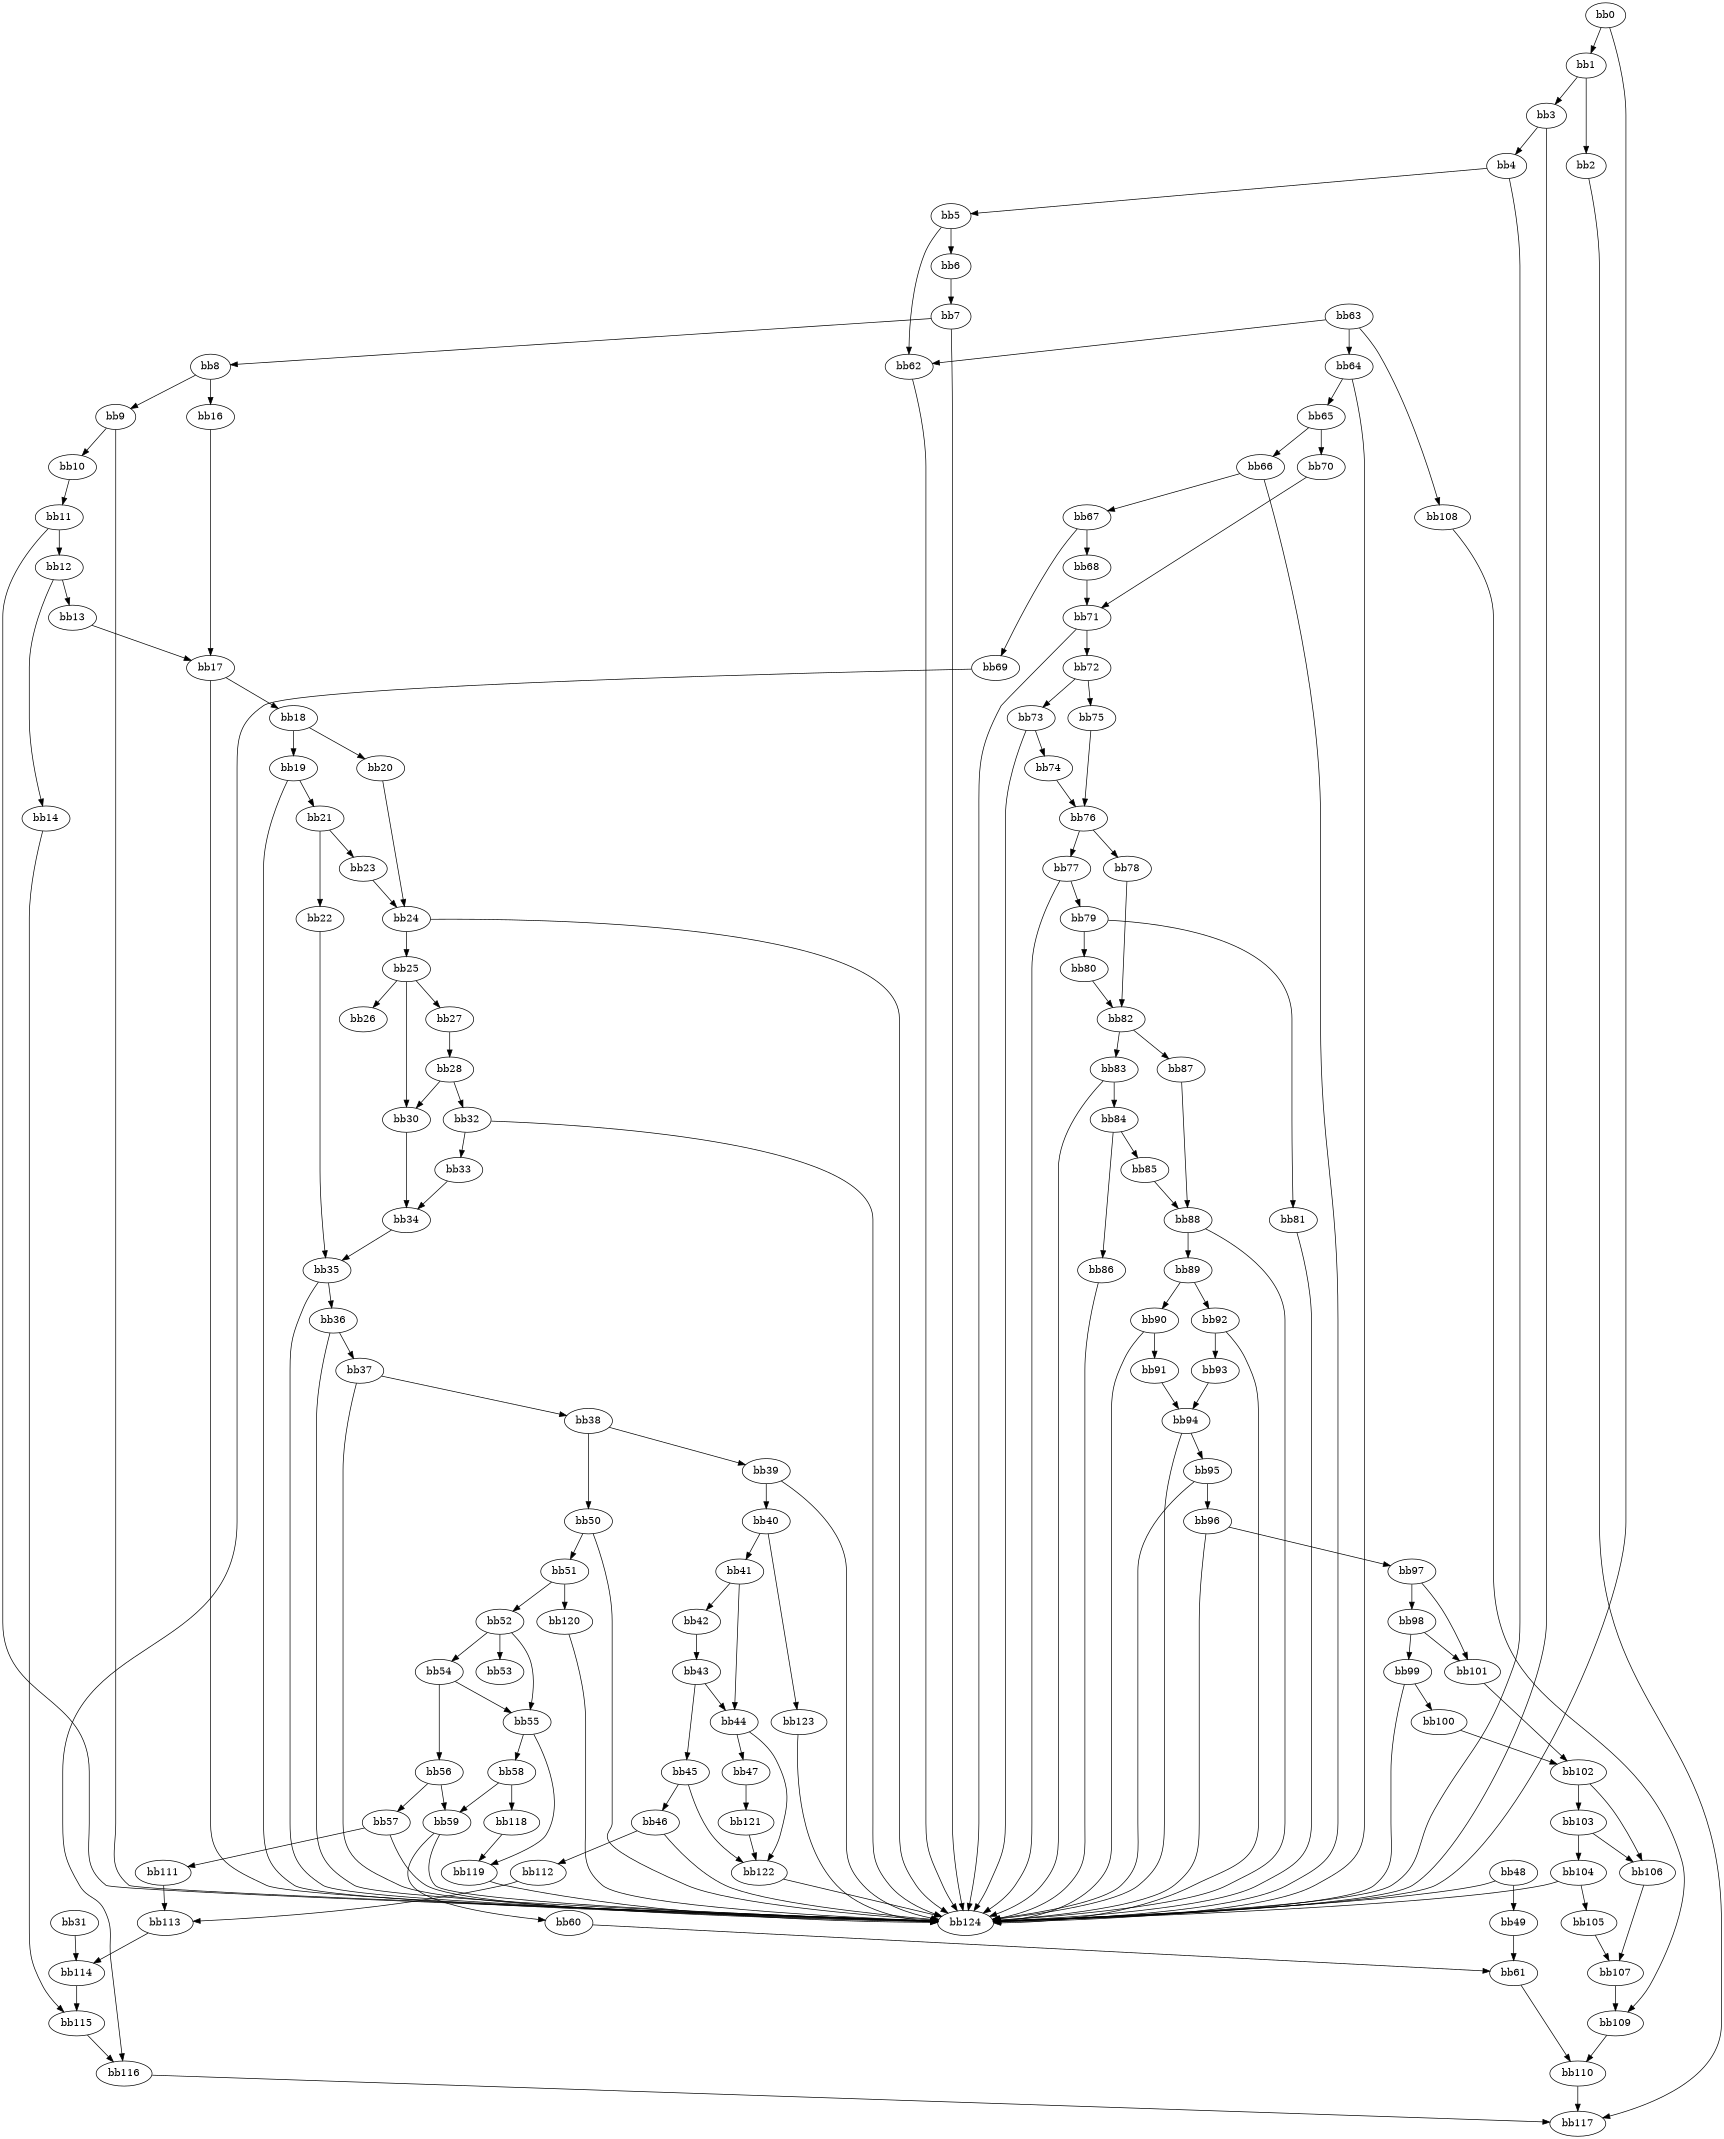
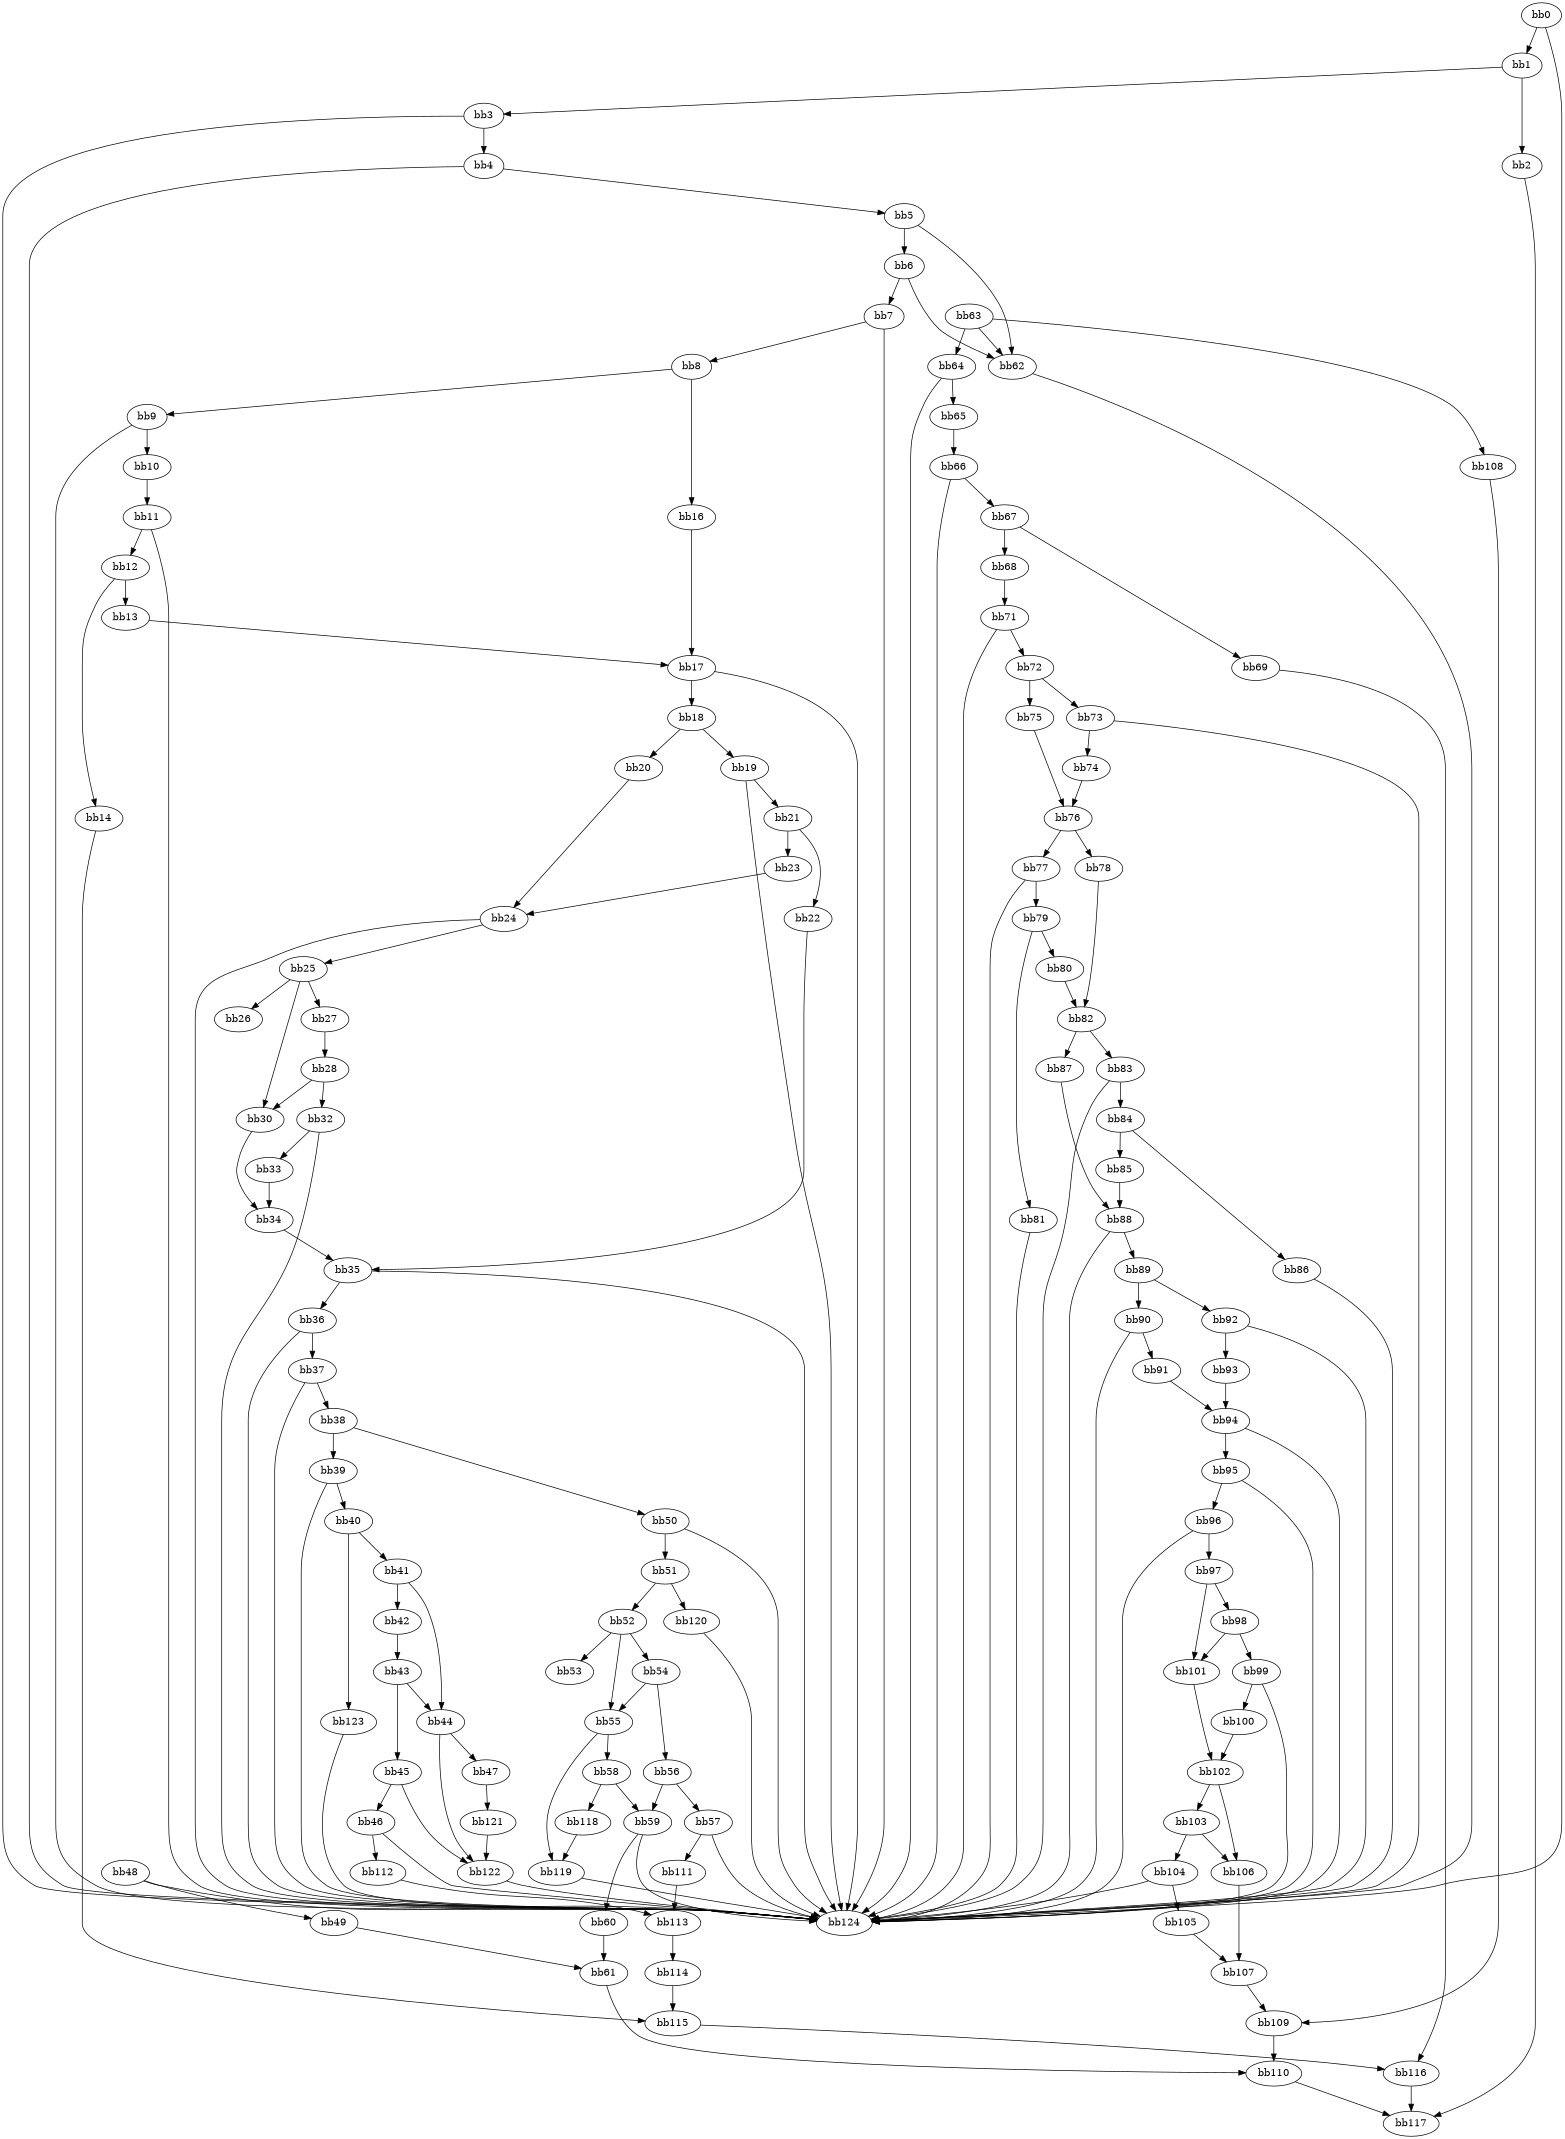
none -> (938, 328)
(1321, 467) -> none
(75, 1923) -> none
